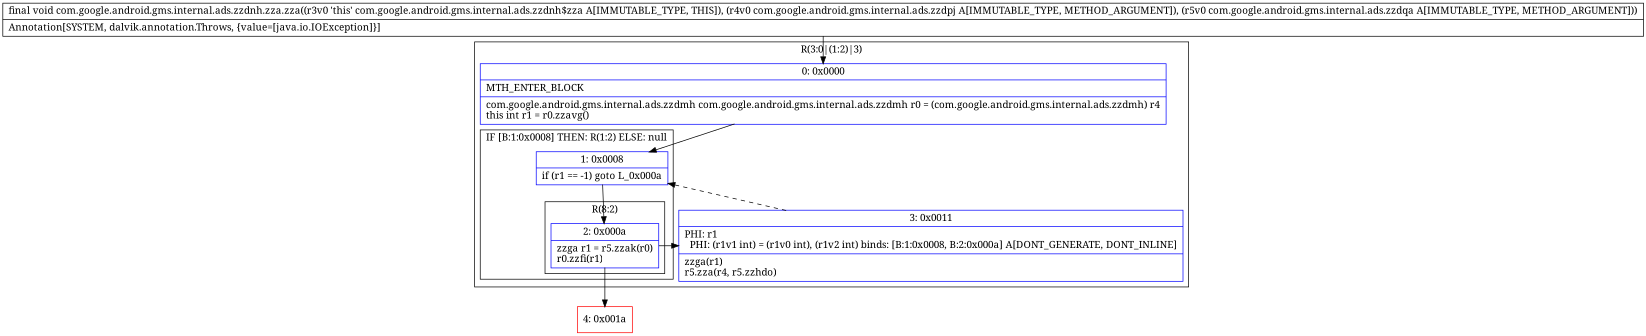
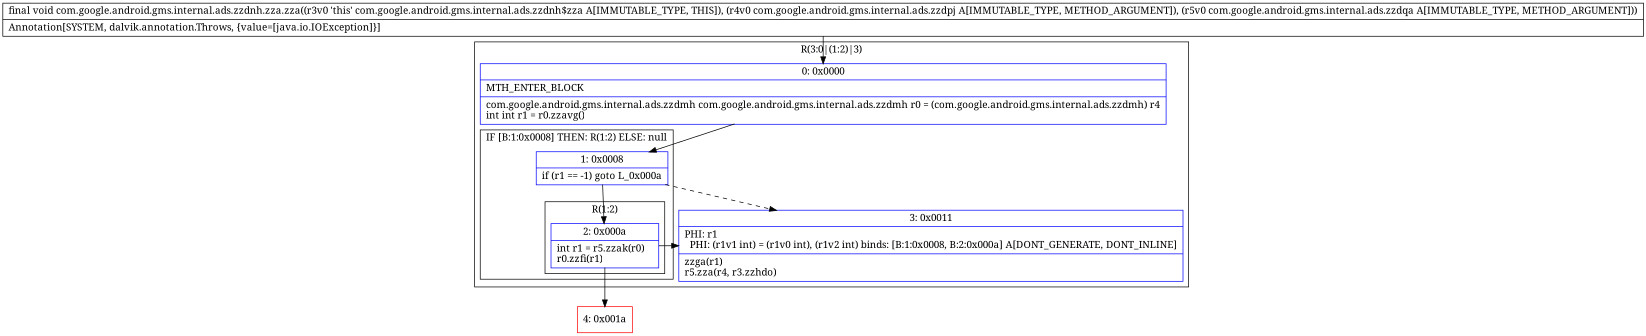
(538, 115) -> (536, 115)
(730, 198) -> (717, 197)
(605, 210) -> (605, 210)
(605, 249) -> (601, 249)
(731, 273) -> (731, 273)
